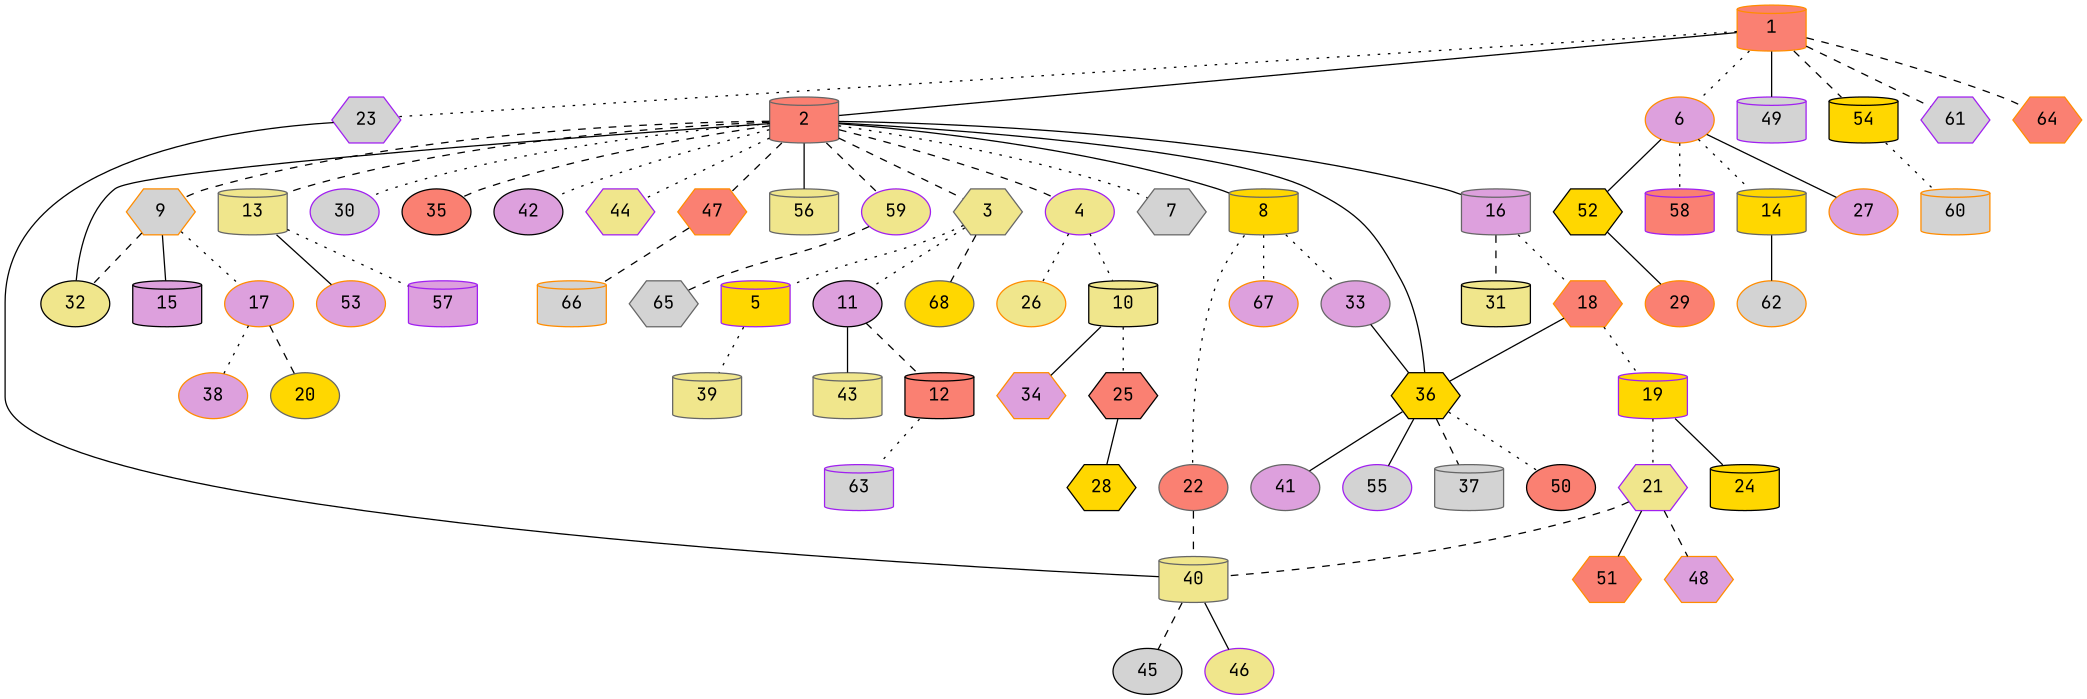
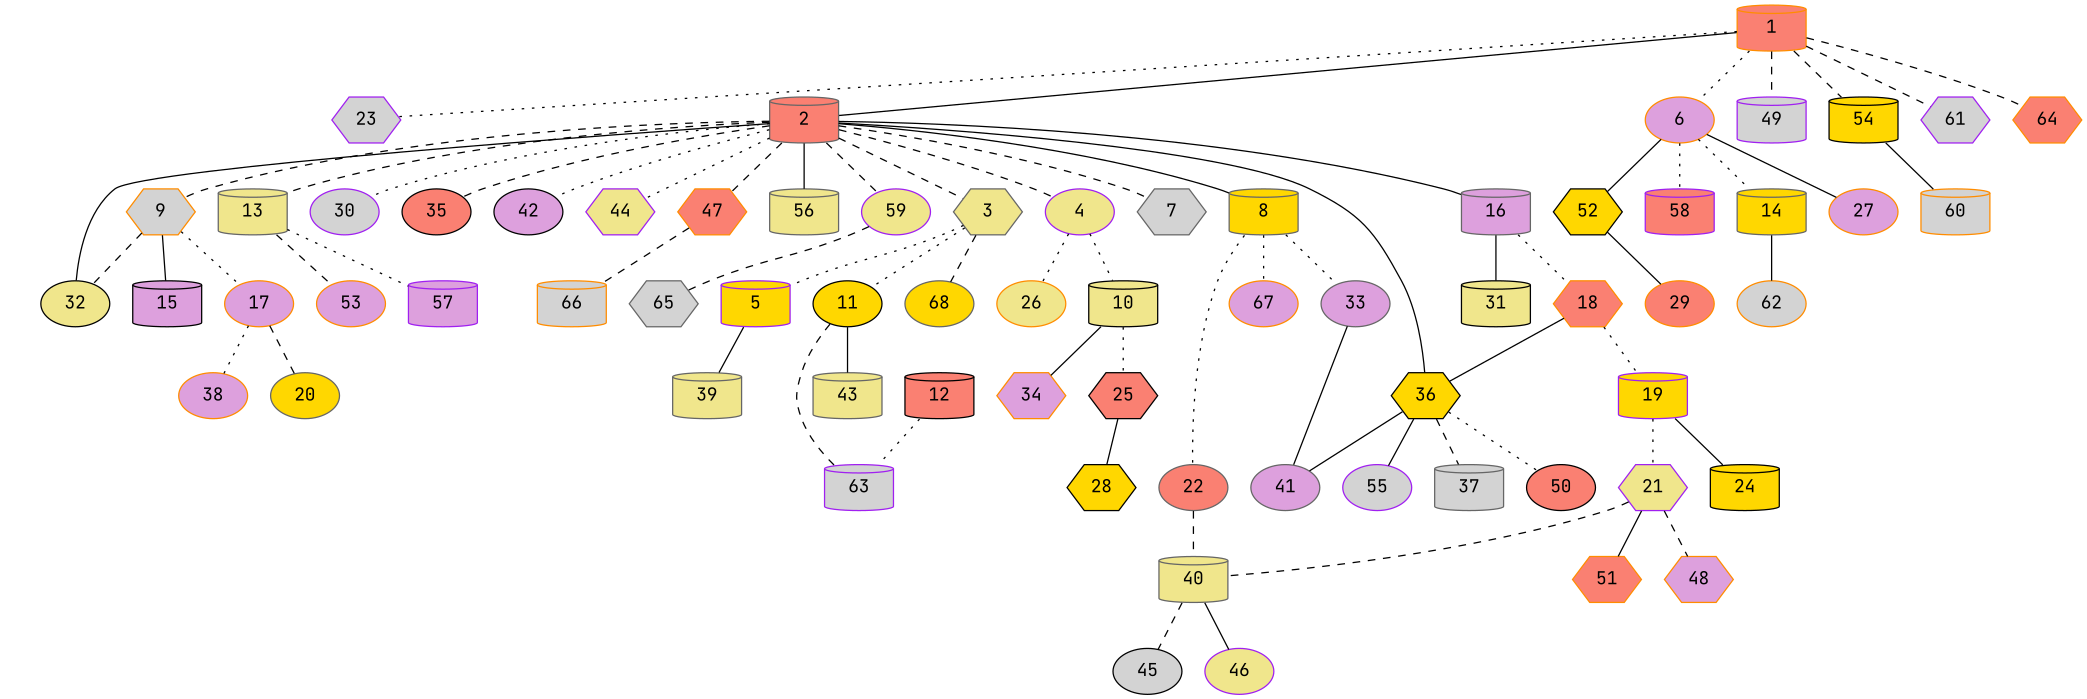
(1772, 74) -> (1772, 74)
(995, 154) -> (995, 154)
(1910, 166) -> (1910, 166)
(1496, 258) -> (1496, 258)
(304, 260) -> (304, 260)
(848, 304) -> (848, 304)
(892, 348) -> (797, 396)
(1390, 348) -> (1320, 395)
(731, 350) -> (731, 350)
(320, 504) -> none
